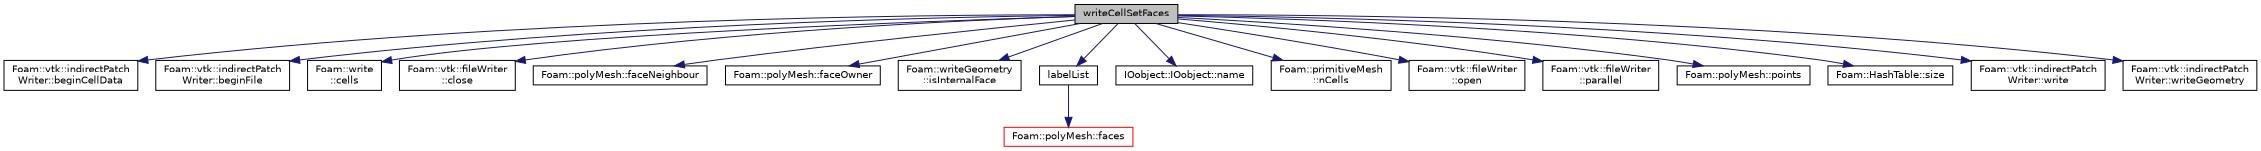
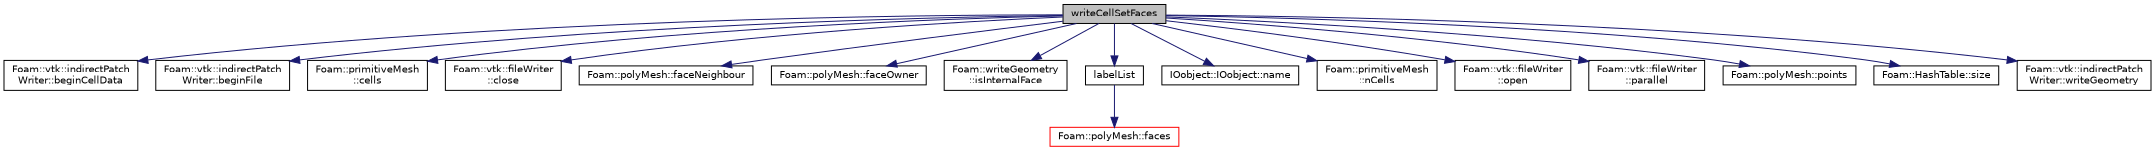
(345, 75) -> (367, 75)
(2038, 75) -> none
